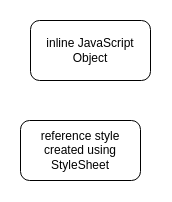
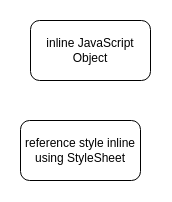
(81, 151) -> (81, 151)
